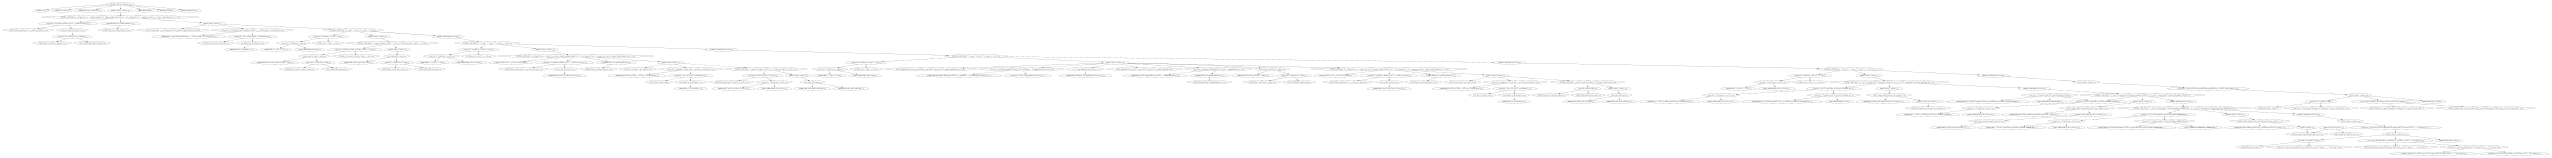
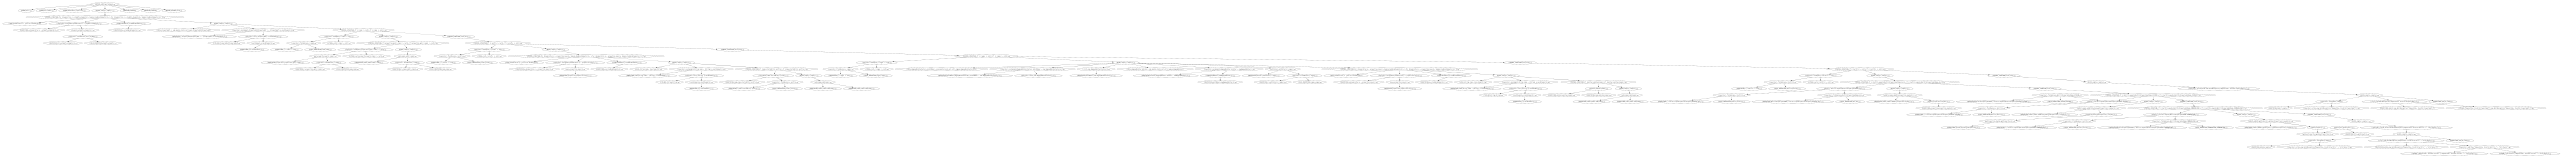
none -> (25, 24)
